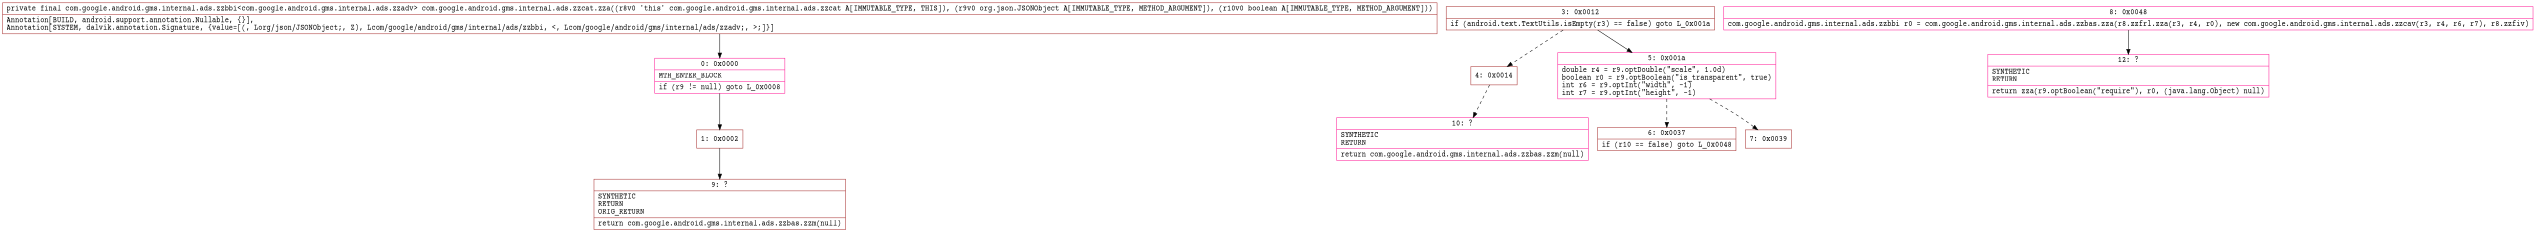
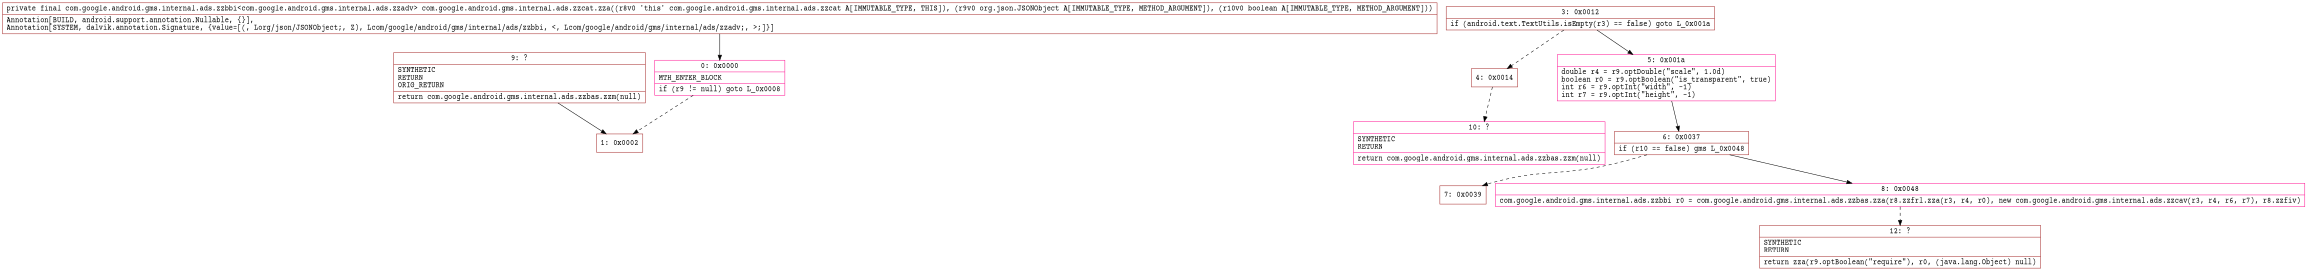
(2128, 40) -> (1900, 214)
(2128, 76) -> (1900, 247)
(720, 109) -> (665, 113)
(1667, 111) -> (1675, 114)
(1732, 112) -> (1568, 171)
(1667, 145) -> (1682, 149)
(720, 161) -> (580, 117)
none -> (1788, 168)
